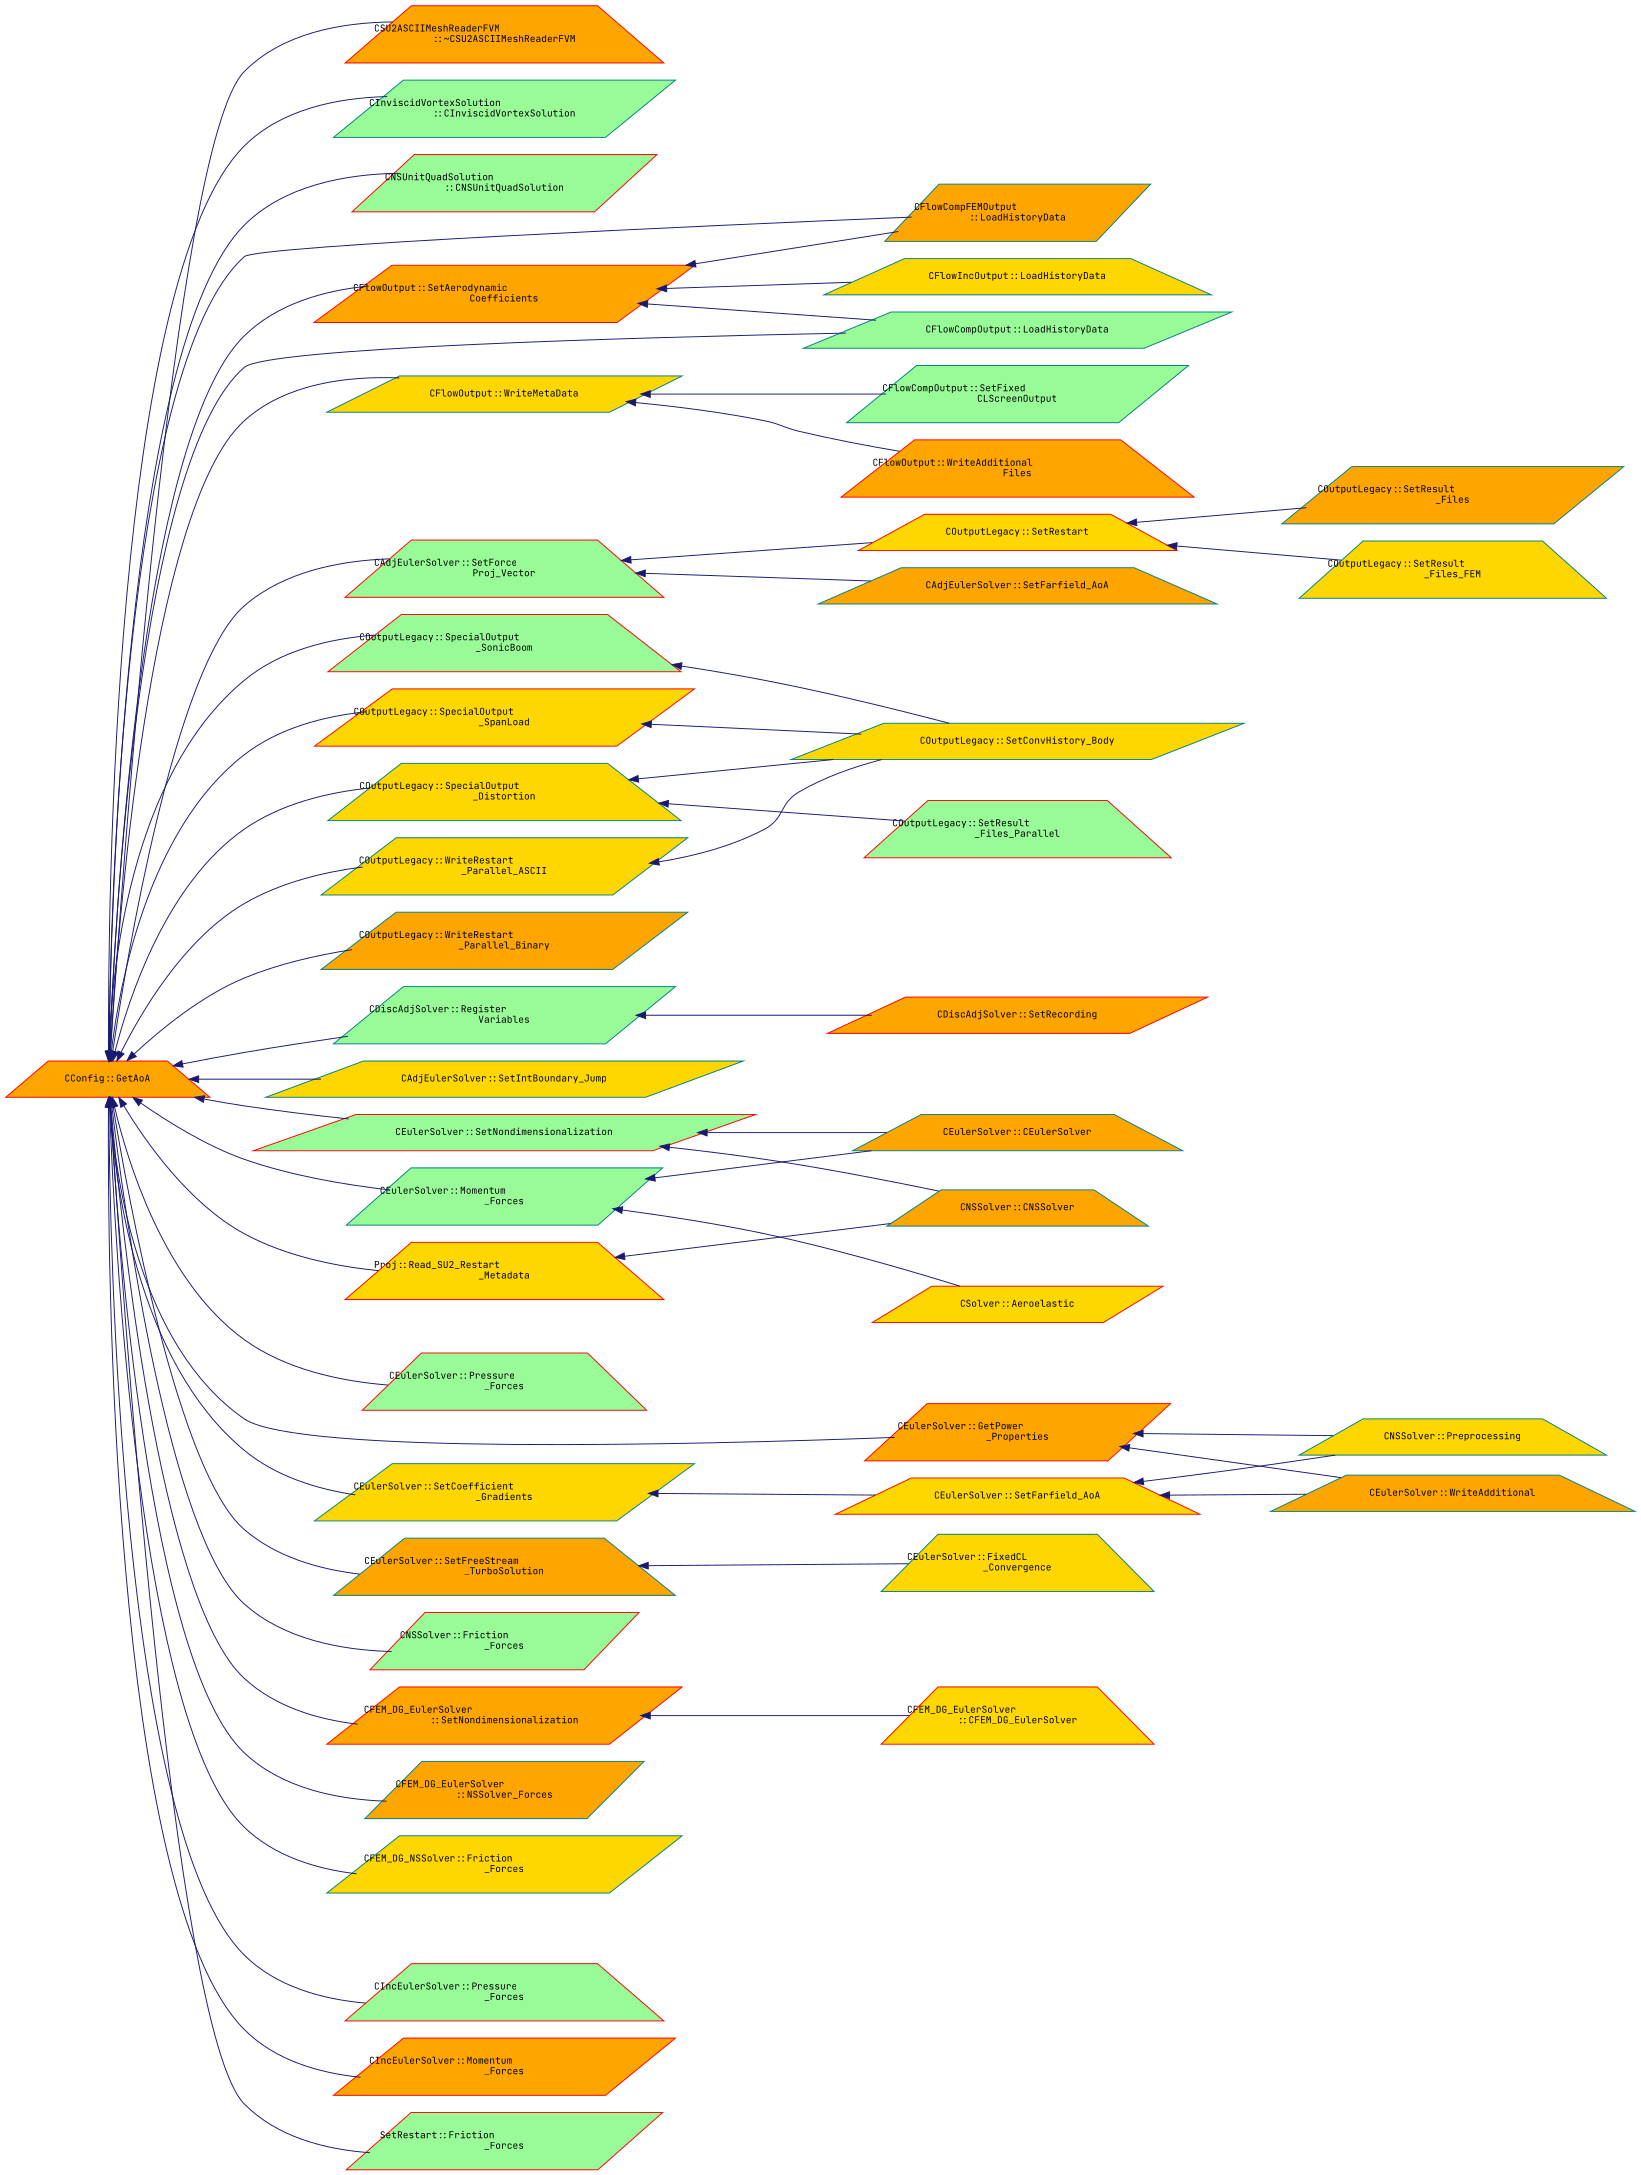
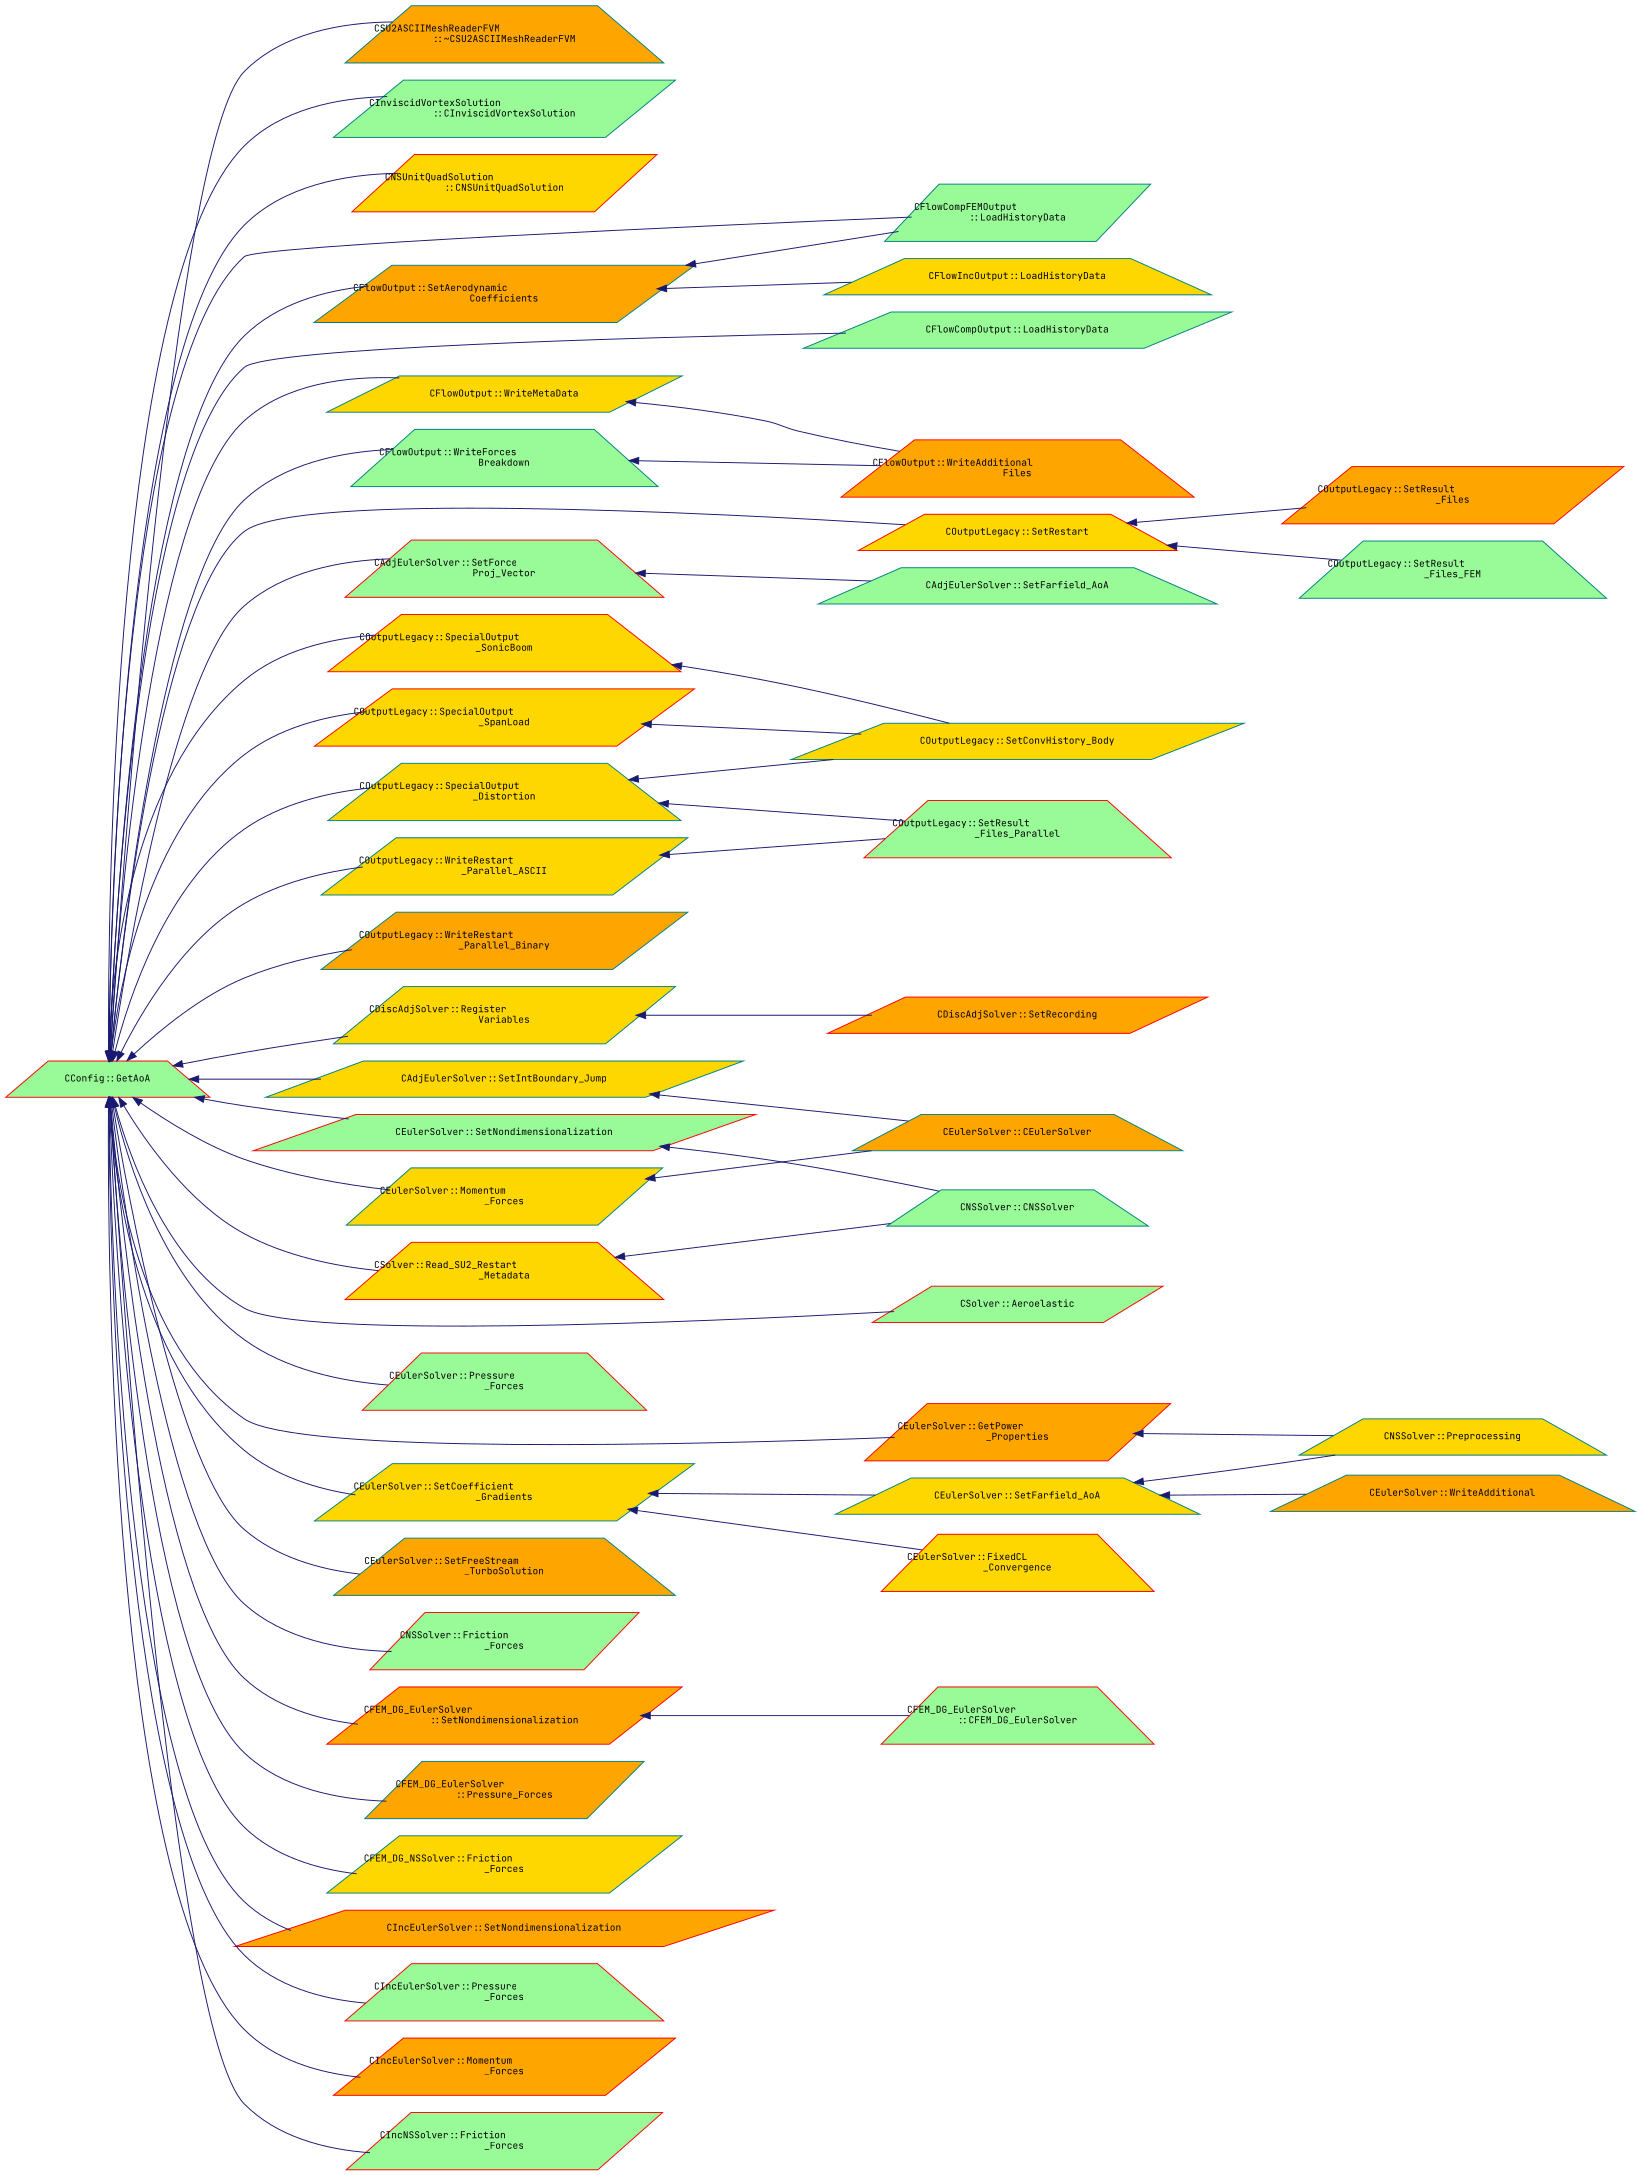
(504, 34) -> (504, 34)
(504, 183) -> (504, 183)
(1018, 213) -> (1018, 213)
(504, 294) -> (504, 294)
(762, 312) -> none
(1018, 394) -> none
none -> (504, 458)
(1453, 495) -> (1453, 495)
(752, 551) -> (302, 516)
(1453, 570) -> (1453, 570)
(1018, 586) -> (1018, 586)
(504, 643) -> (504, 643)
(776, 820) -> (777, 847)
(504, 1015) -> (504, 1015)
(108, 1079) -> (108, 1079)
(797, 1133) -> (784, 1108)
(504, 1197) -> (504, 1197)
(1018, 1208) -> (1018, 1208)
(801, 1242) -> (446, 1326)
(504, 1271) -> (504, 1271)
(1018, 1304) -> (1018, 1304)
(1235, 1463) -> none
(1018, 1496) -> (1018, 1496)
(1018, 1563) -> (1018, 1563)
(778, 1565) -> (780, 1530)
(1018, 1716) -> (1018, 1716)
(504, 1790) -> (504, 1790)
none -> (504, 1928)
(504, 2141) -> (504, 2141)
